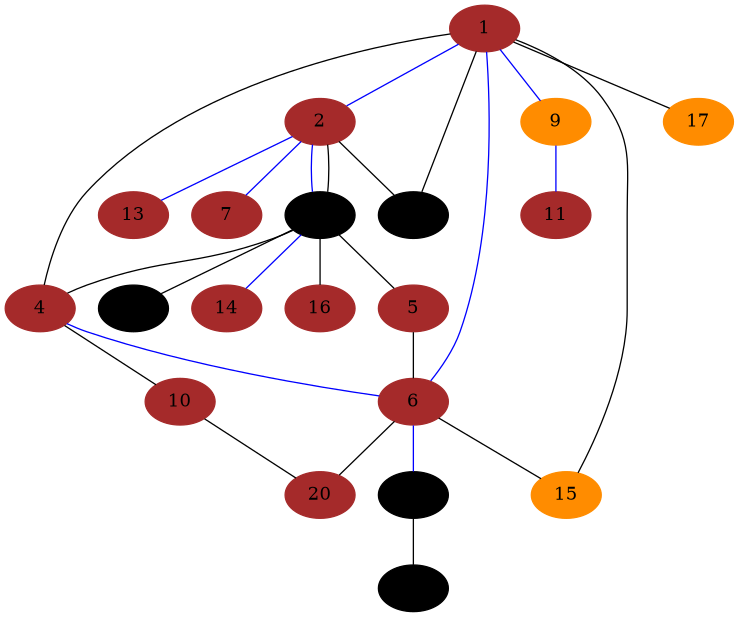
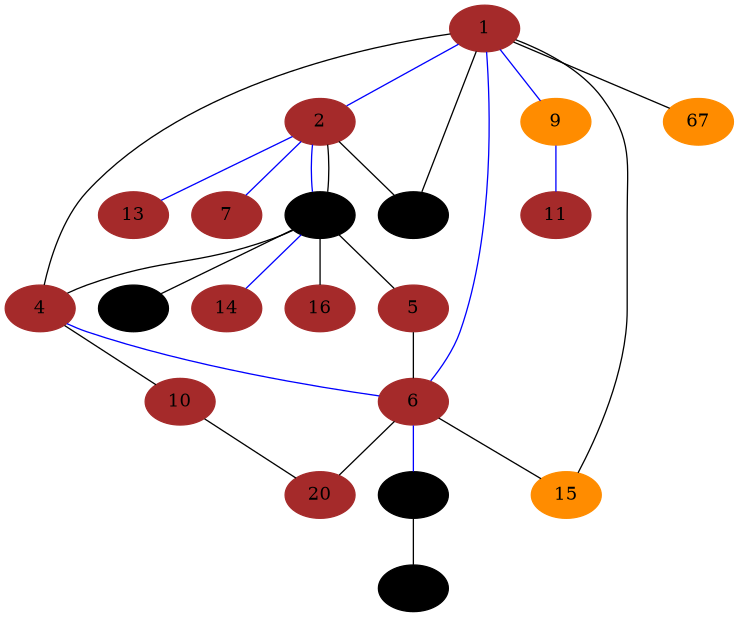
(698, 122) -> (698, 122)
